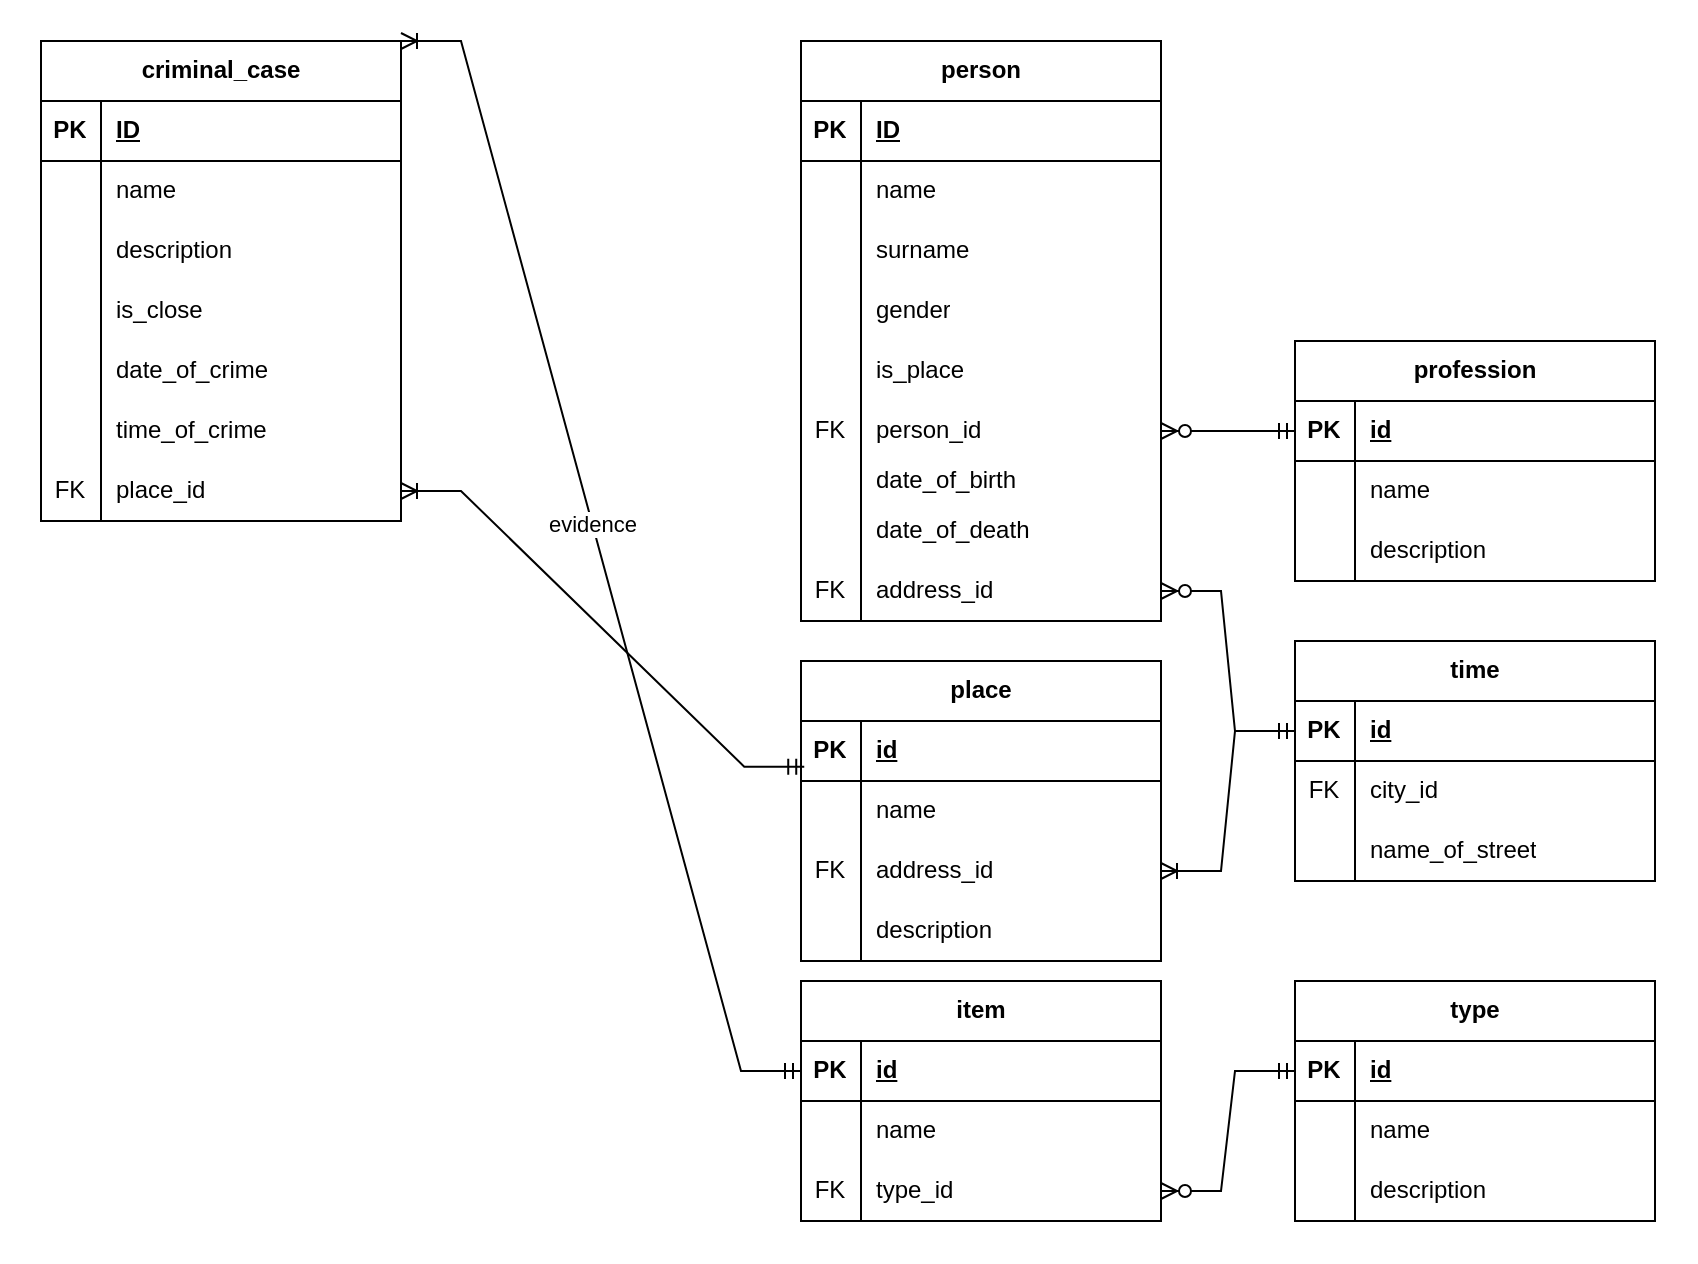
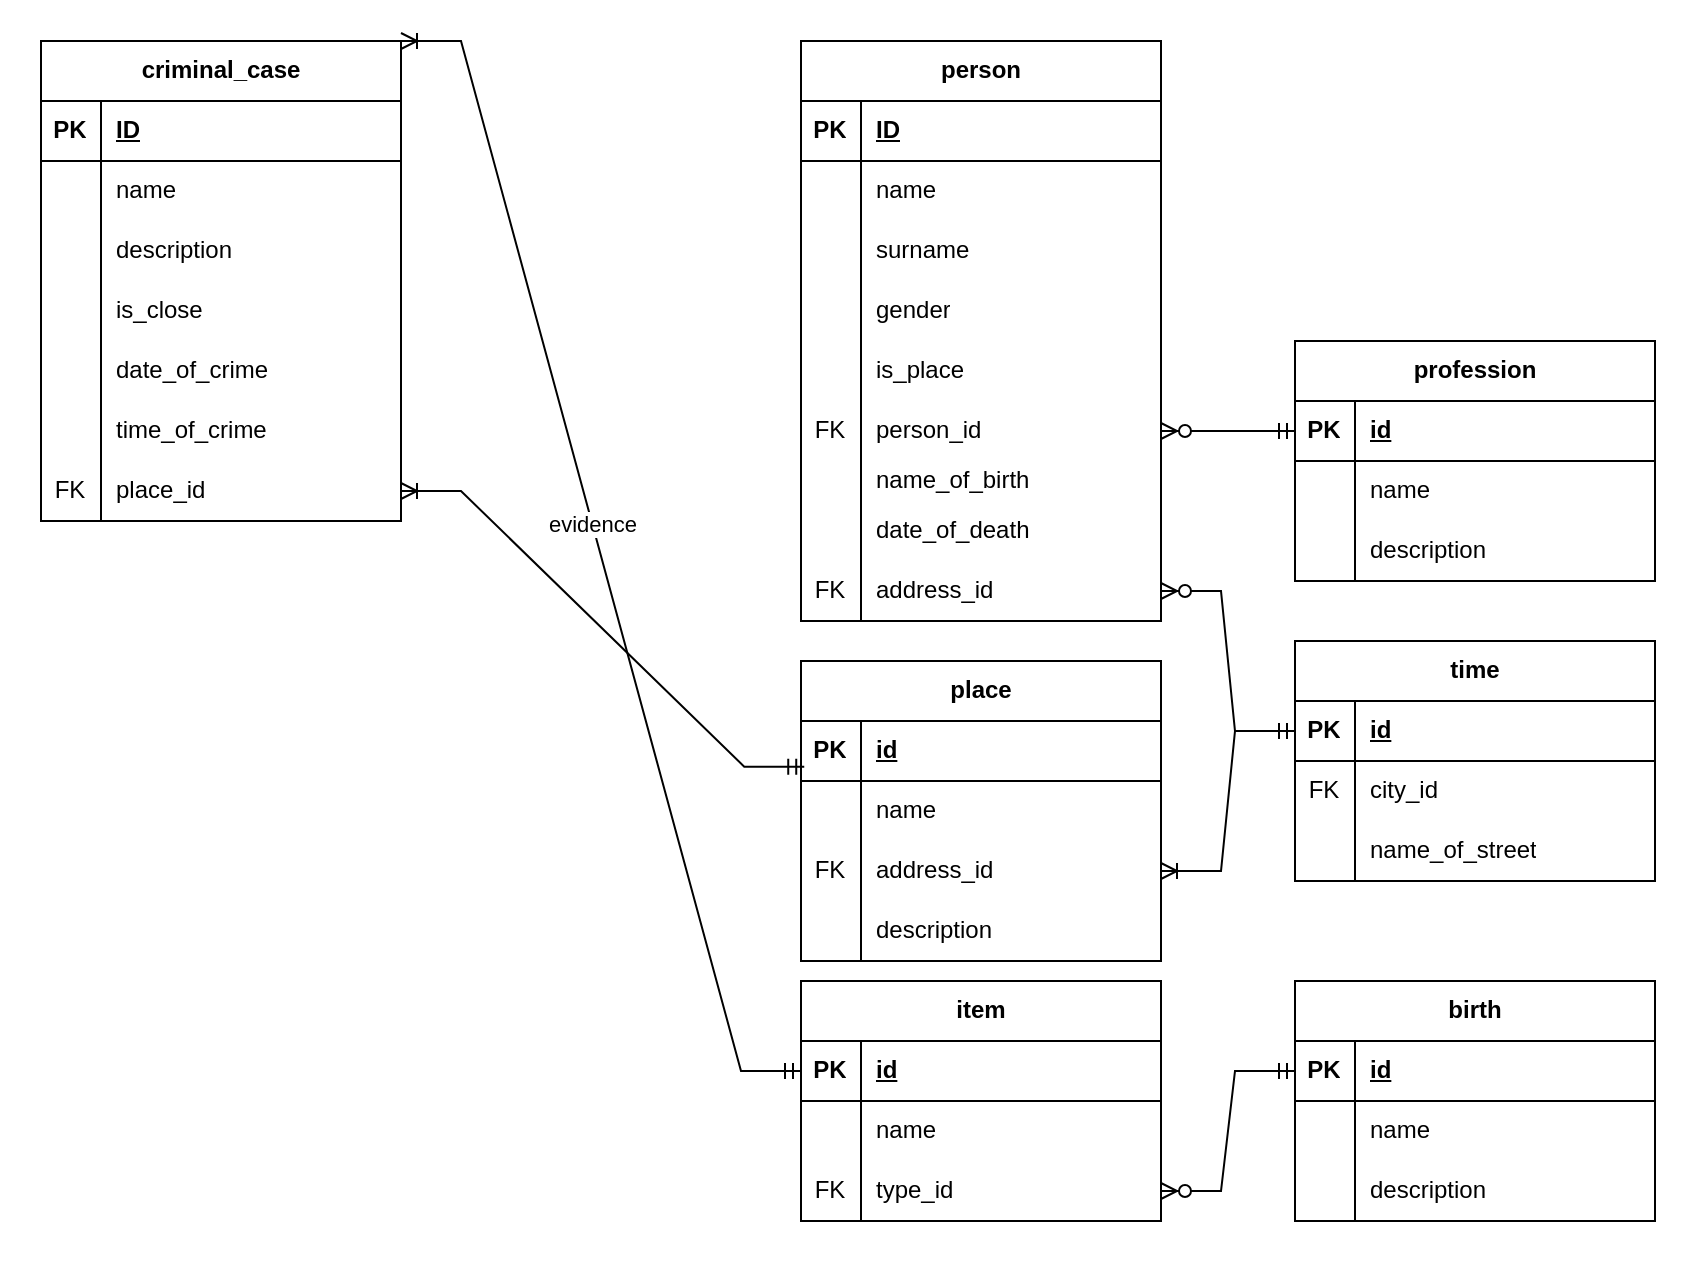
(961, 481) -> (961, 481)
(1476, 1011) -> (1476, 1011)
